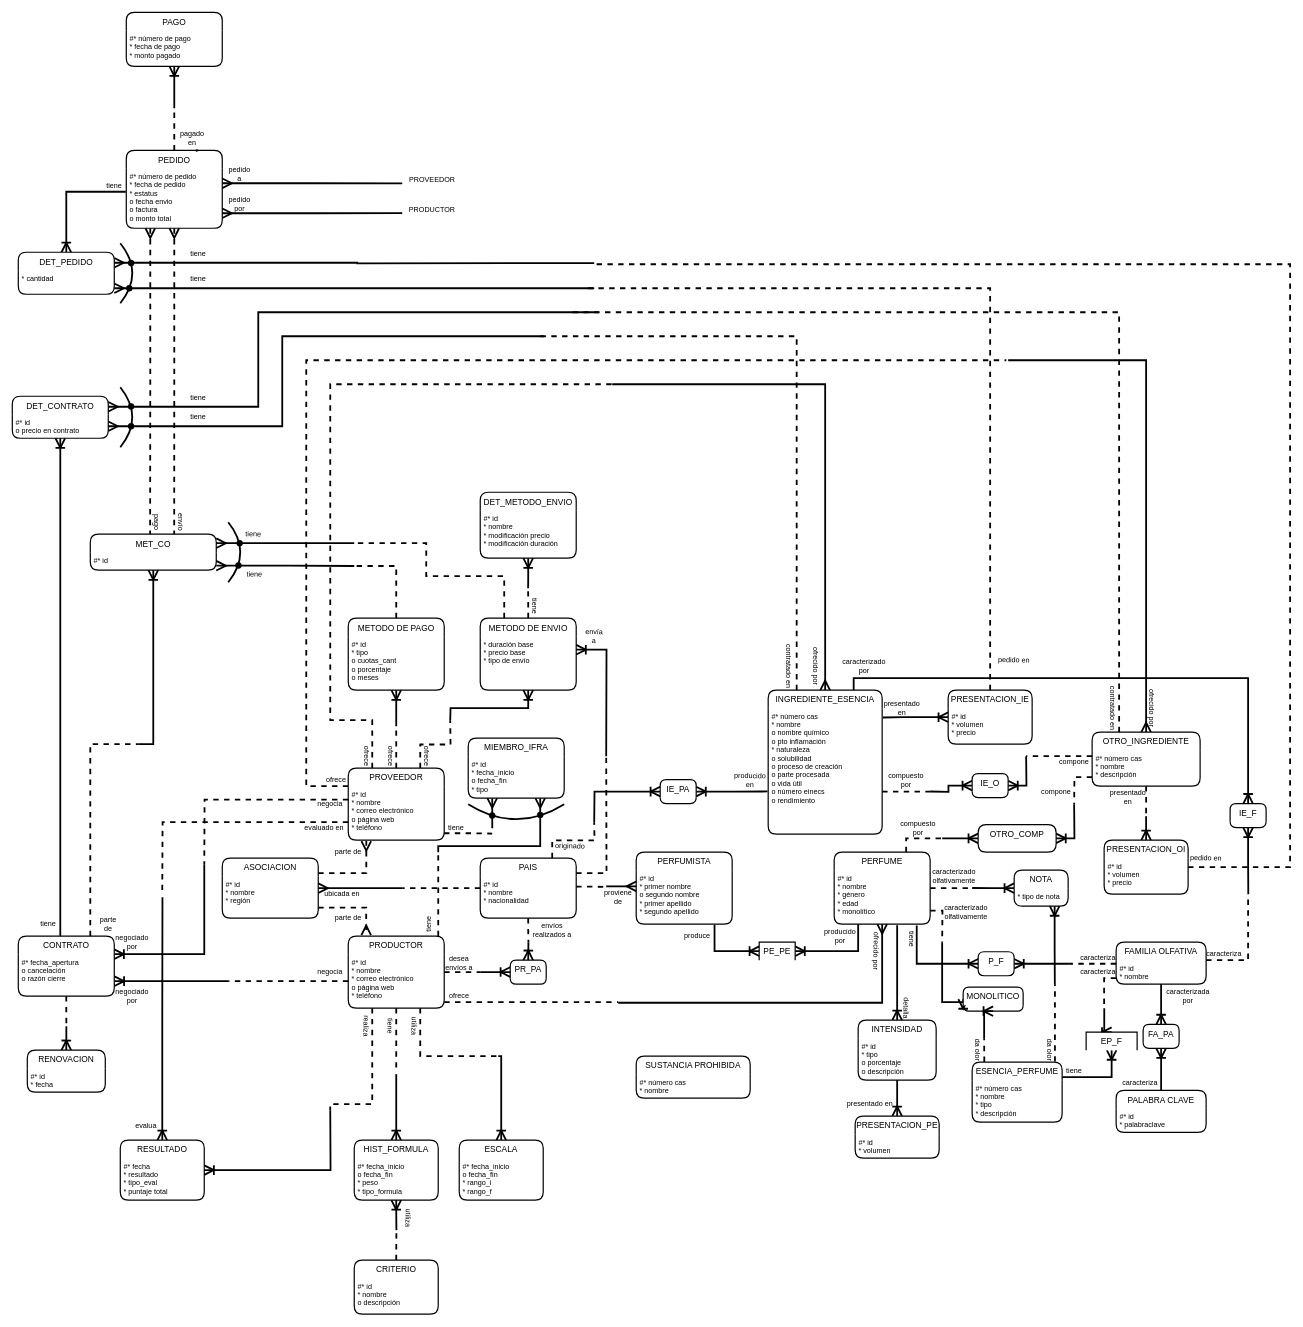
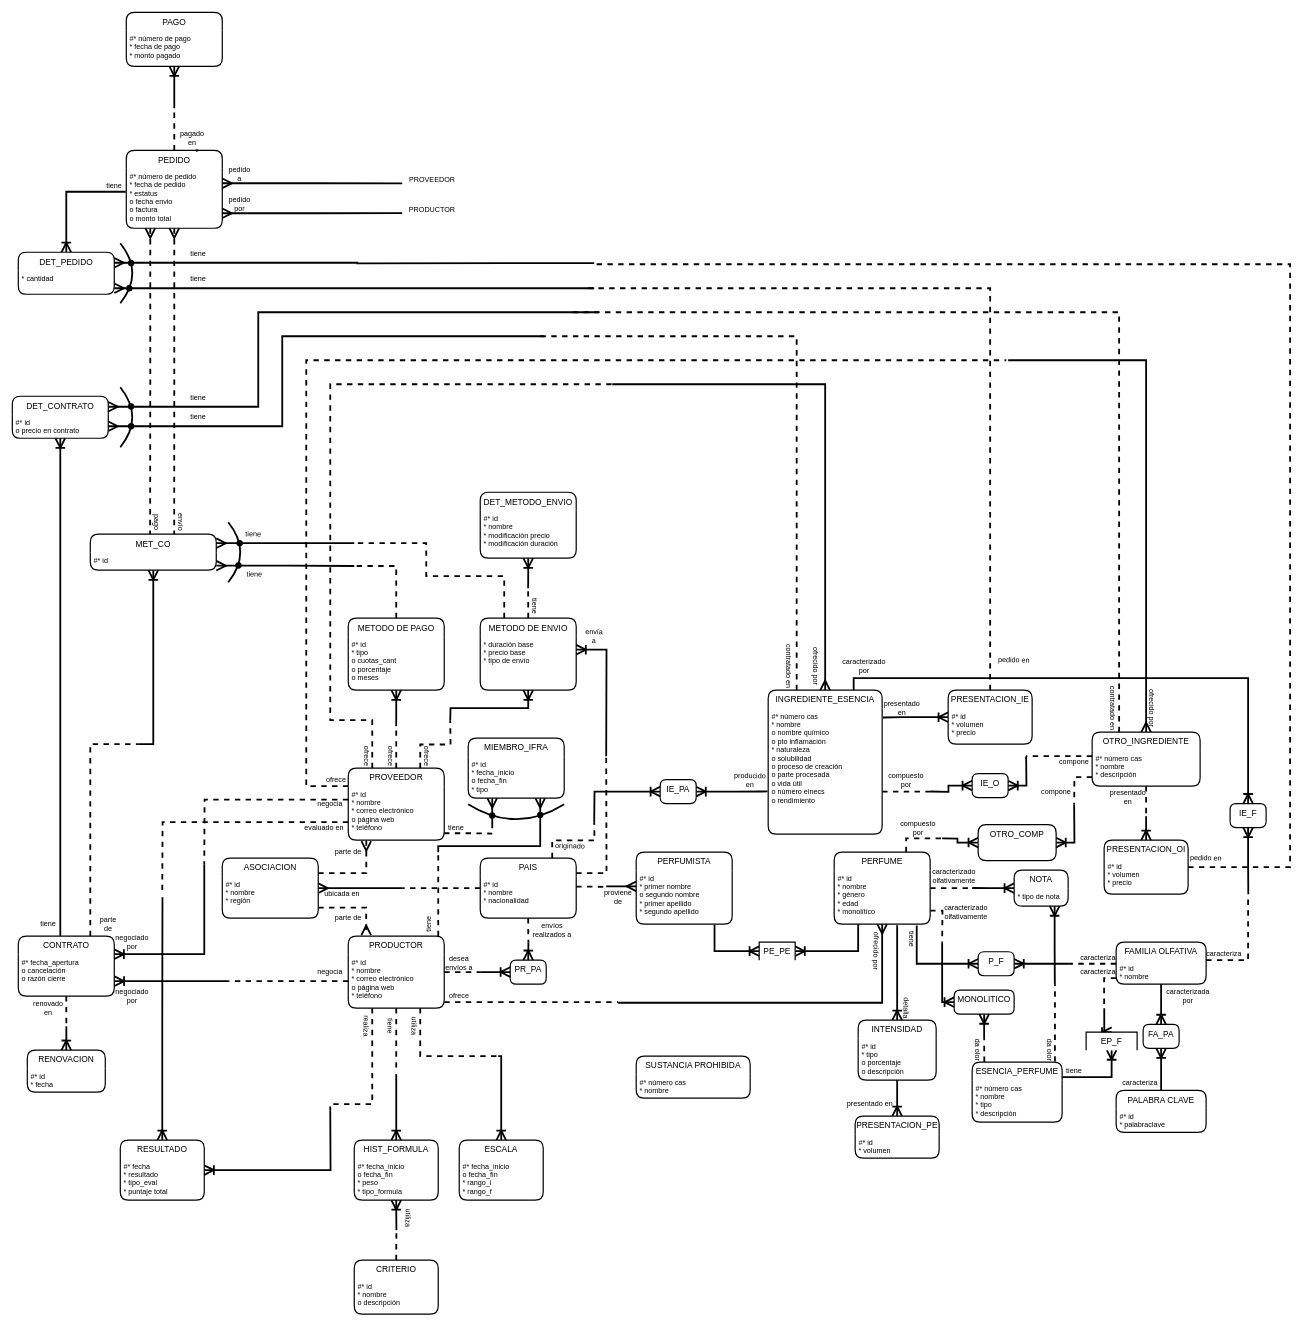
(1017, 839) -> (1017, 843)
(698, 936) -> none
(840, 936) -> none
(993, 999) -> (984, 1002)
none -> (48, 1008)
(146, 1127) -> none
